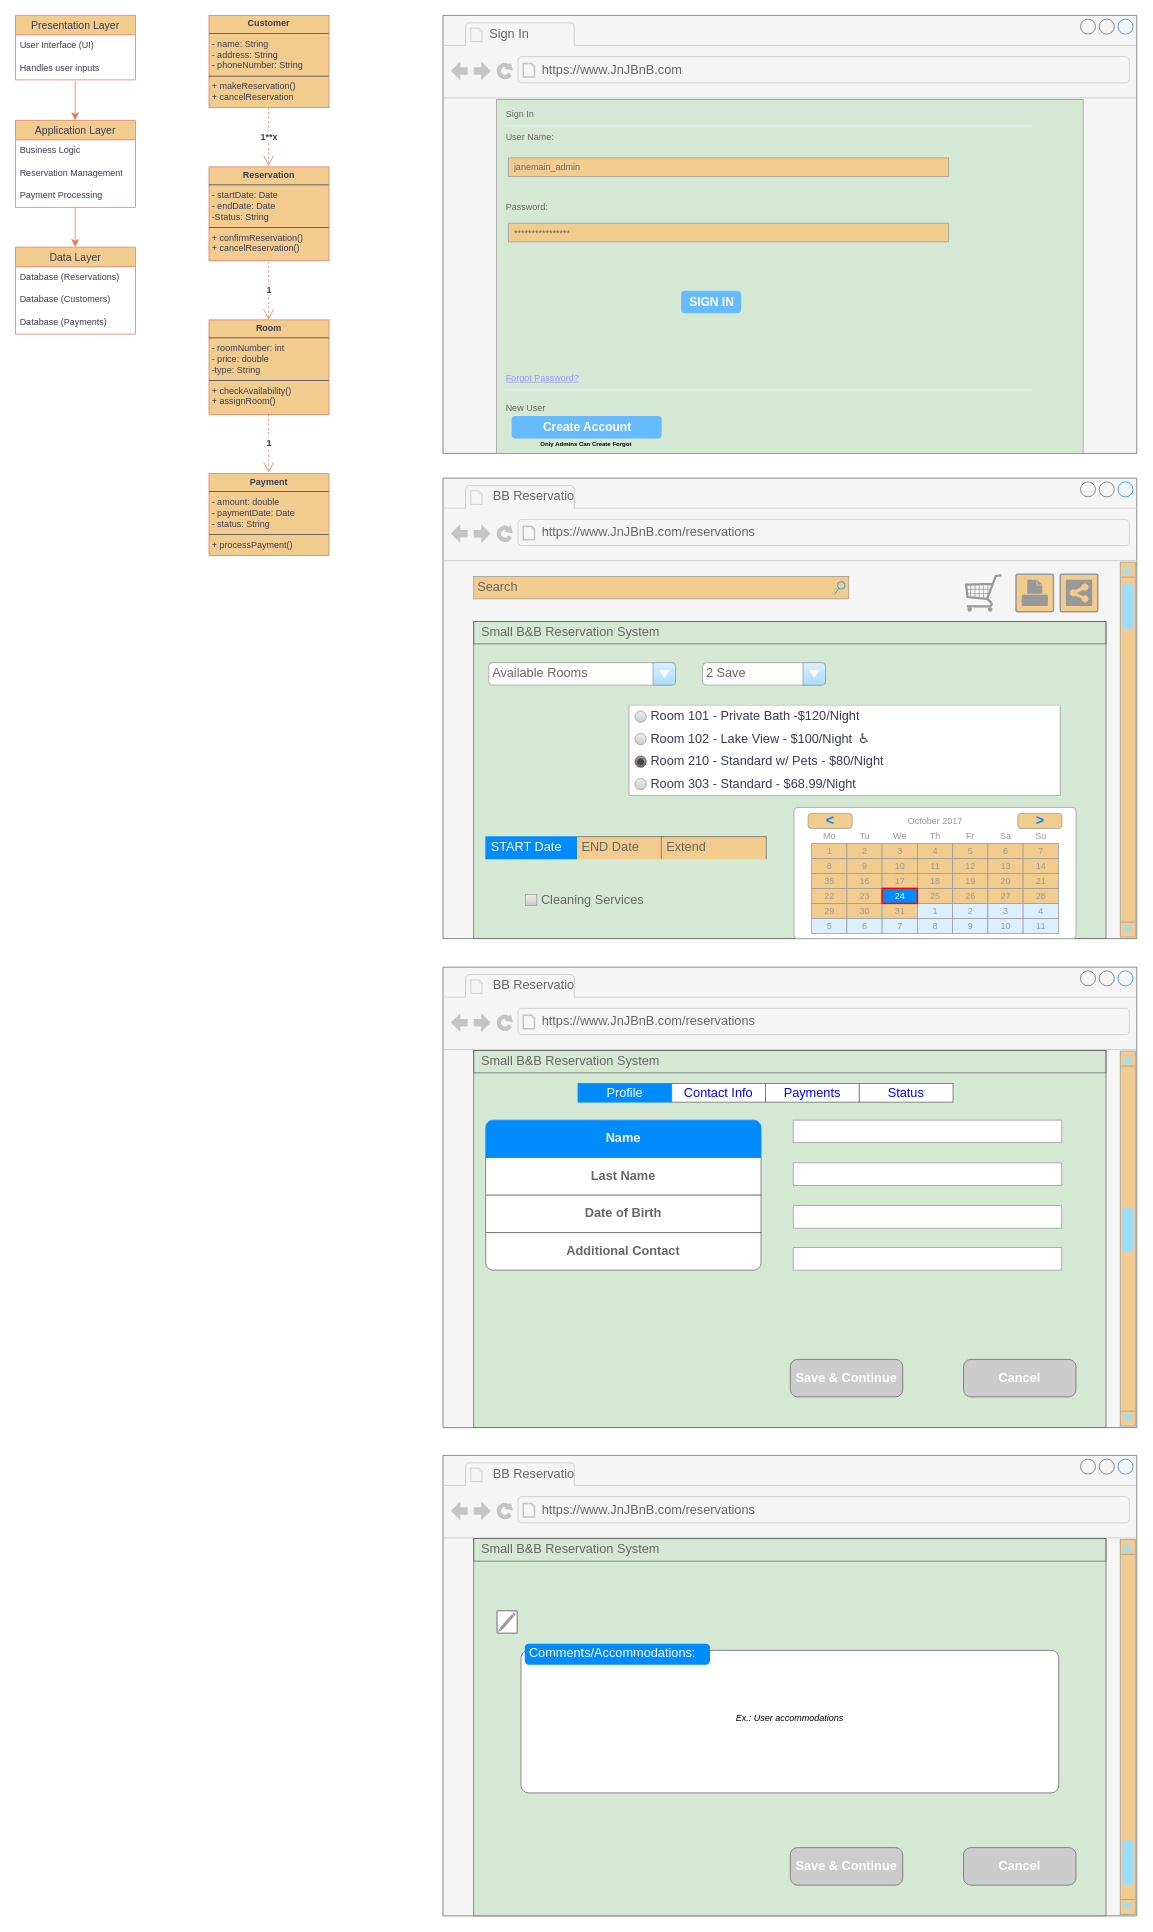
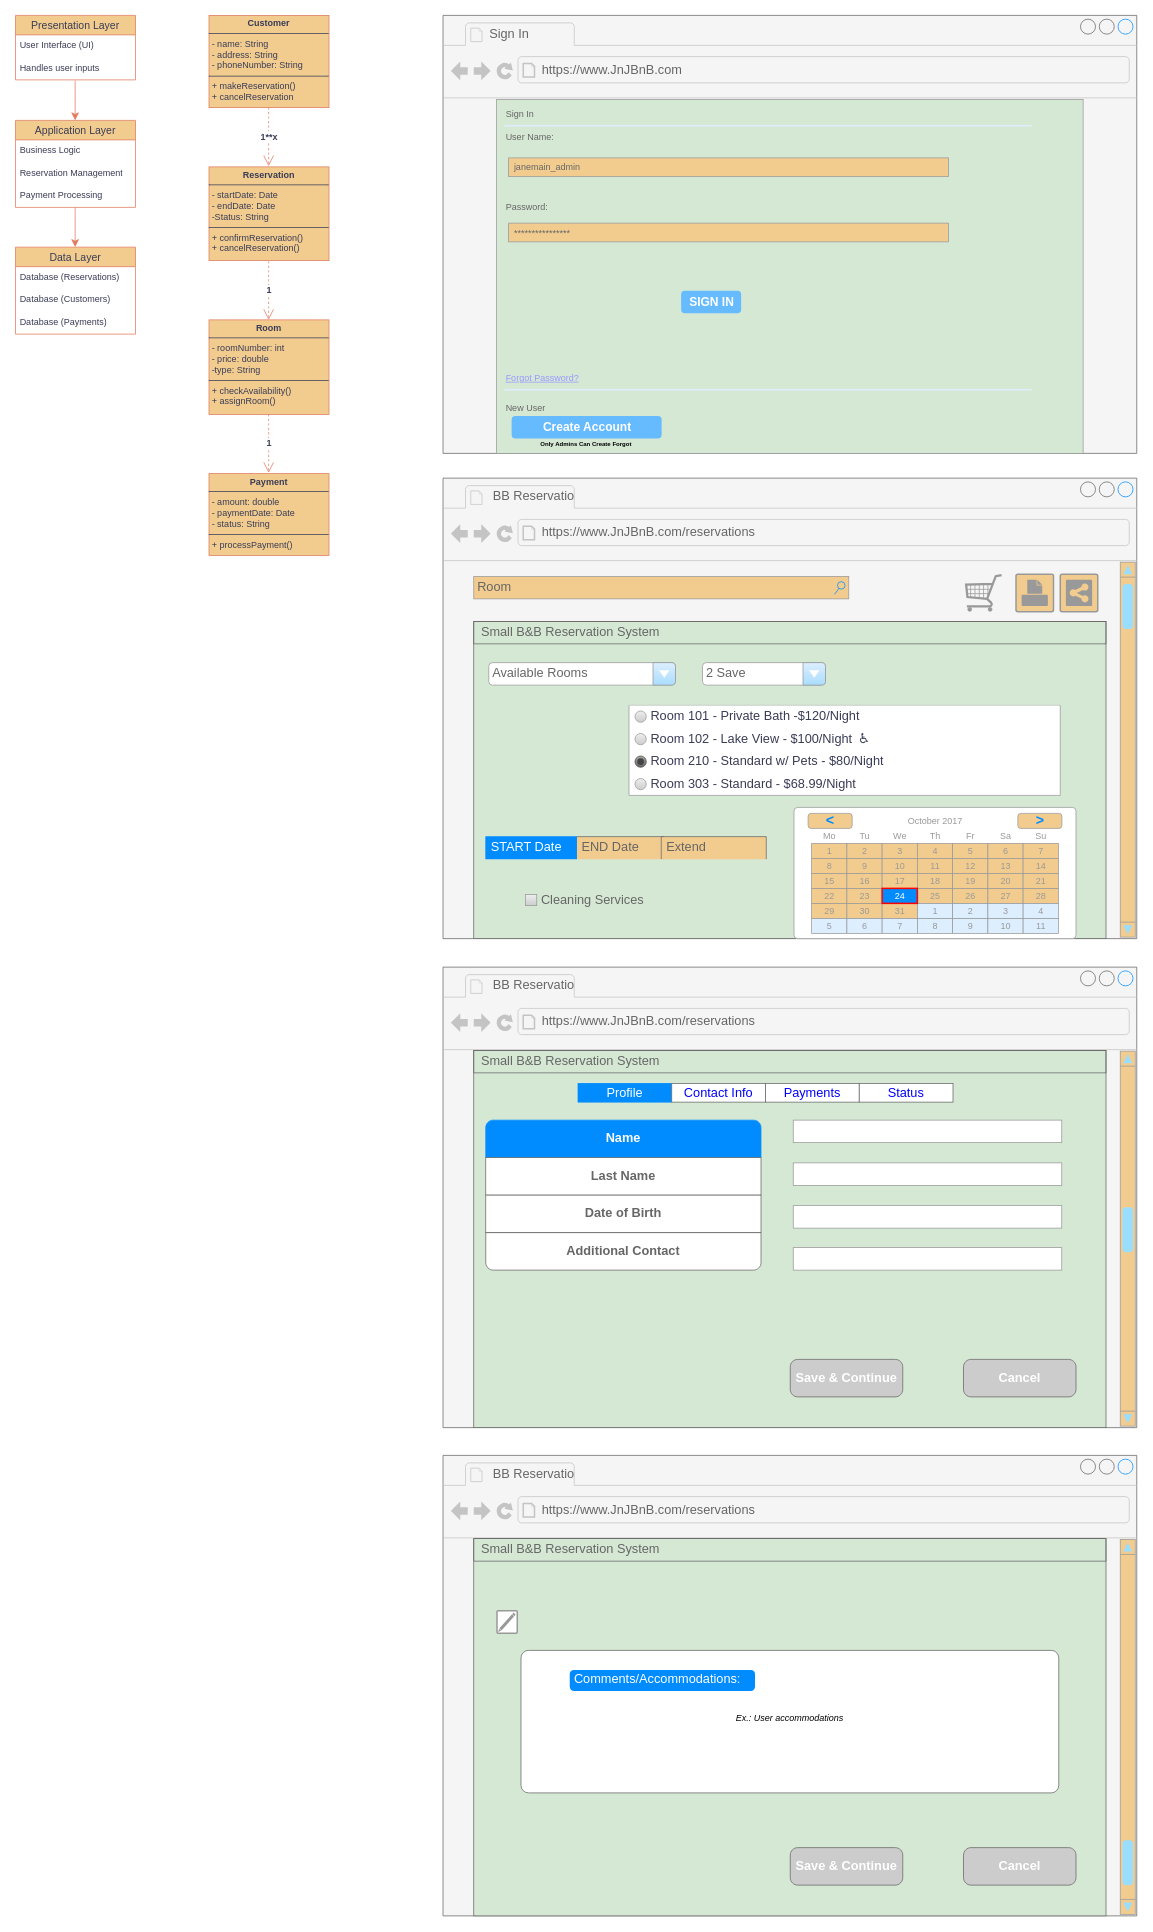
(499, 588) -> (492, 588)
(830, 881) -> (830, 881)
(617, 1654) -> (662, 1680)
